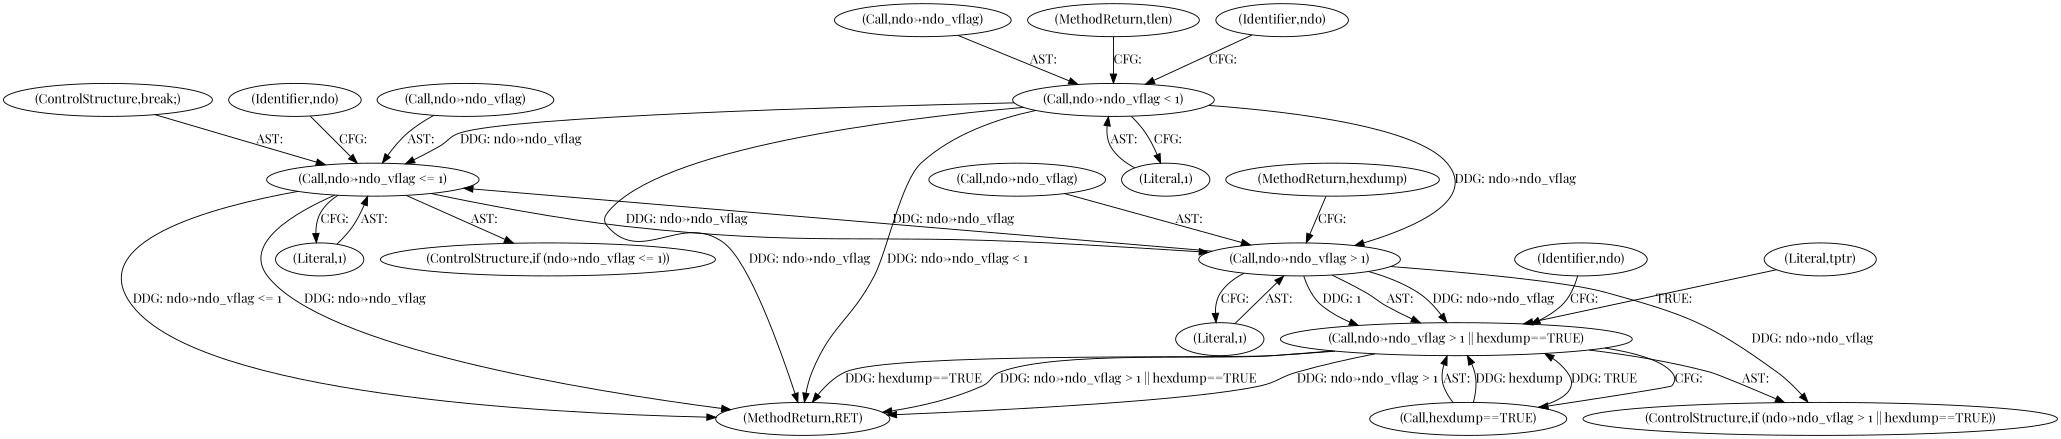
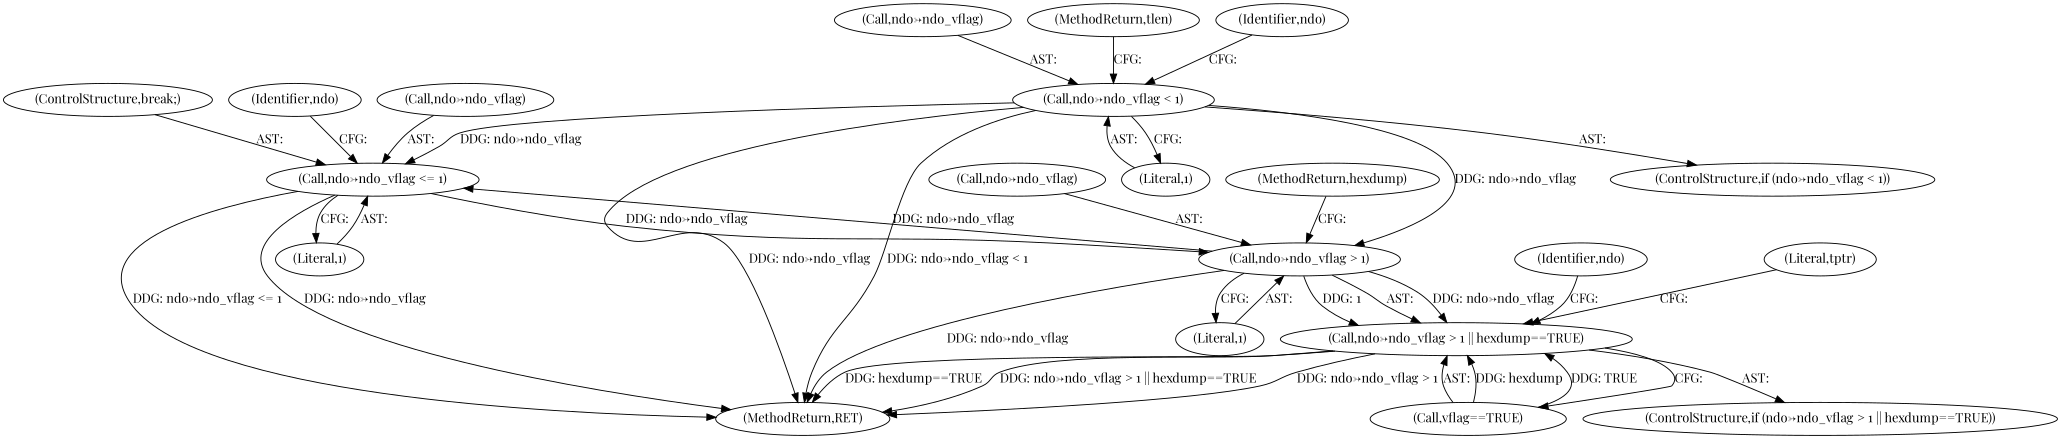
none -> (1773, 180)
(548, 259) -> none
(1609, 293) -> (1008, 309)
(1676, 299) -> (1676, 299)
(1468, 419) -> (1468, 419)
